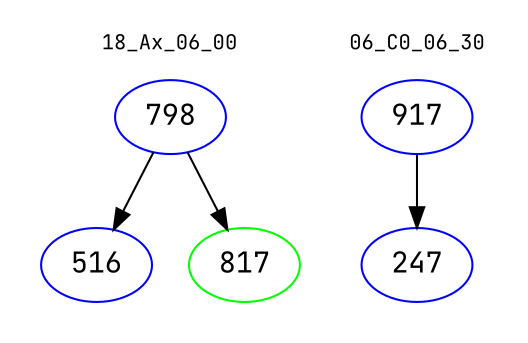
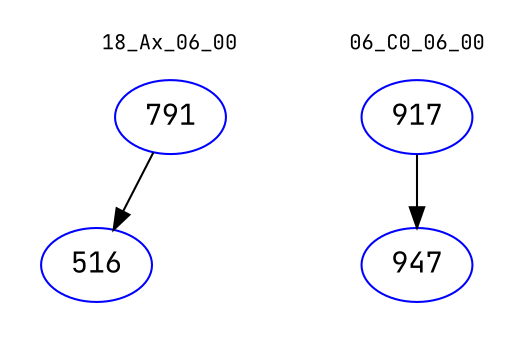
(418, 44) -> (418, 44)
(170, 117) -> (170, 117)
(244, 265) -> none
(417, 265) -> (417, 265)
